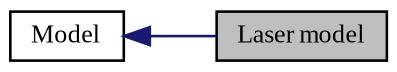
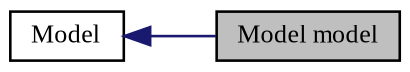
(302, 36) -> (308, 36)
